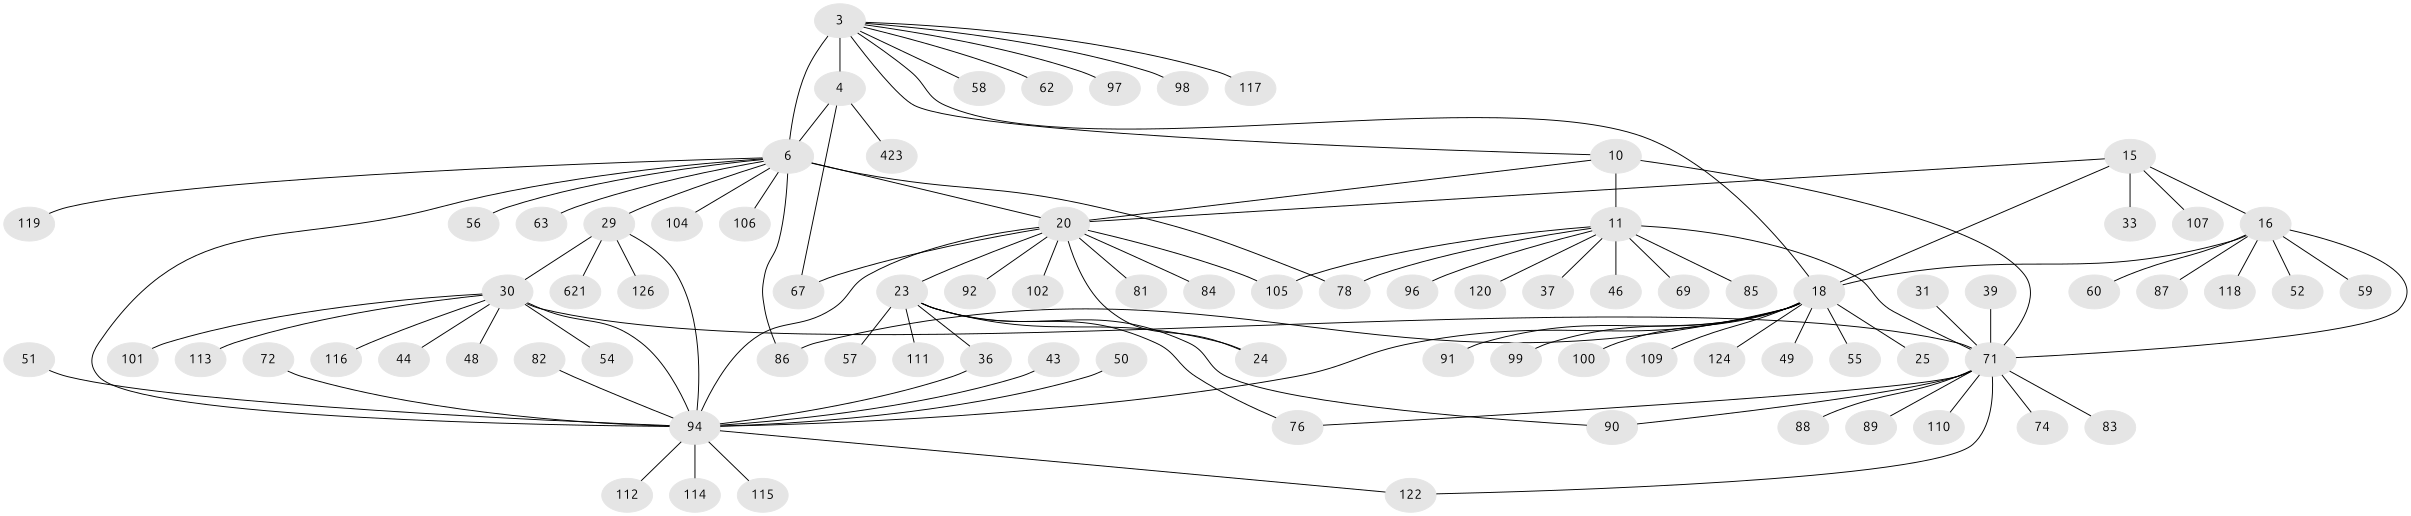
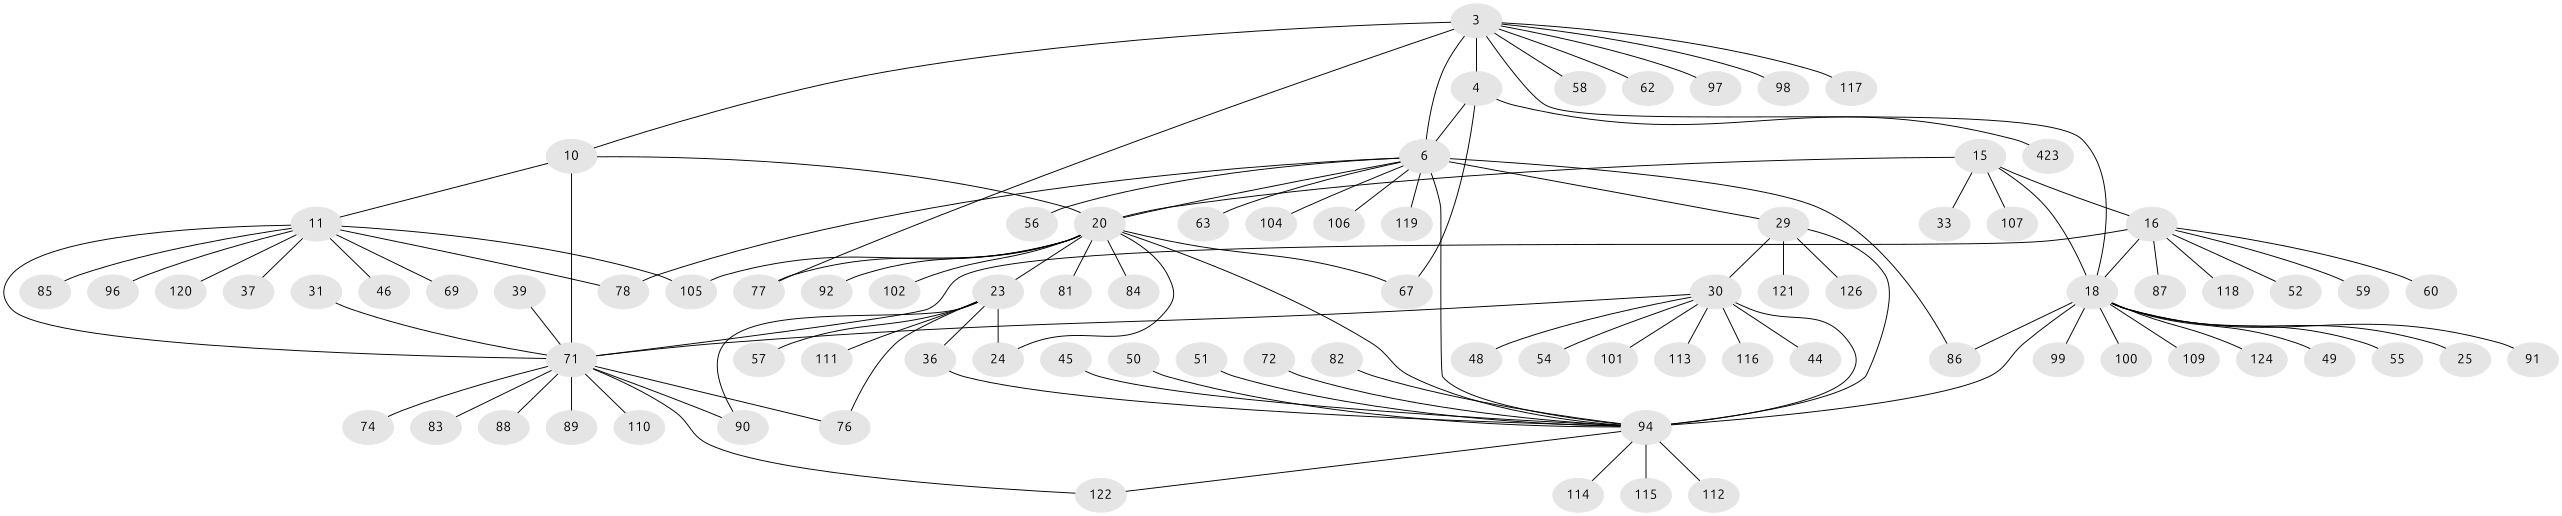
(575, 292) -> (1784, 292)
none -> (759, 292)
(1054, 360) -> (1066, 360)
